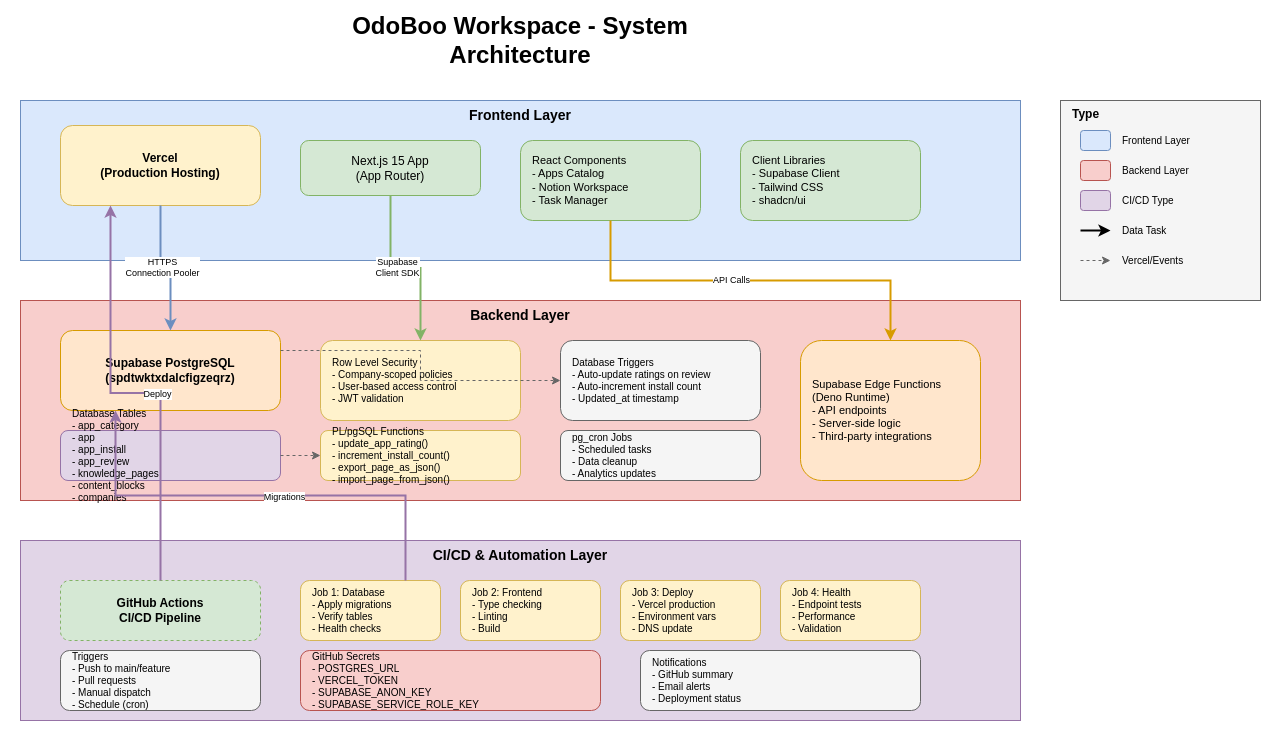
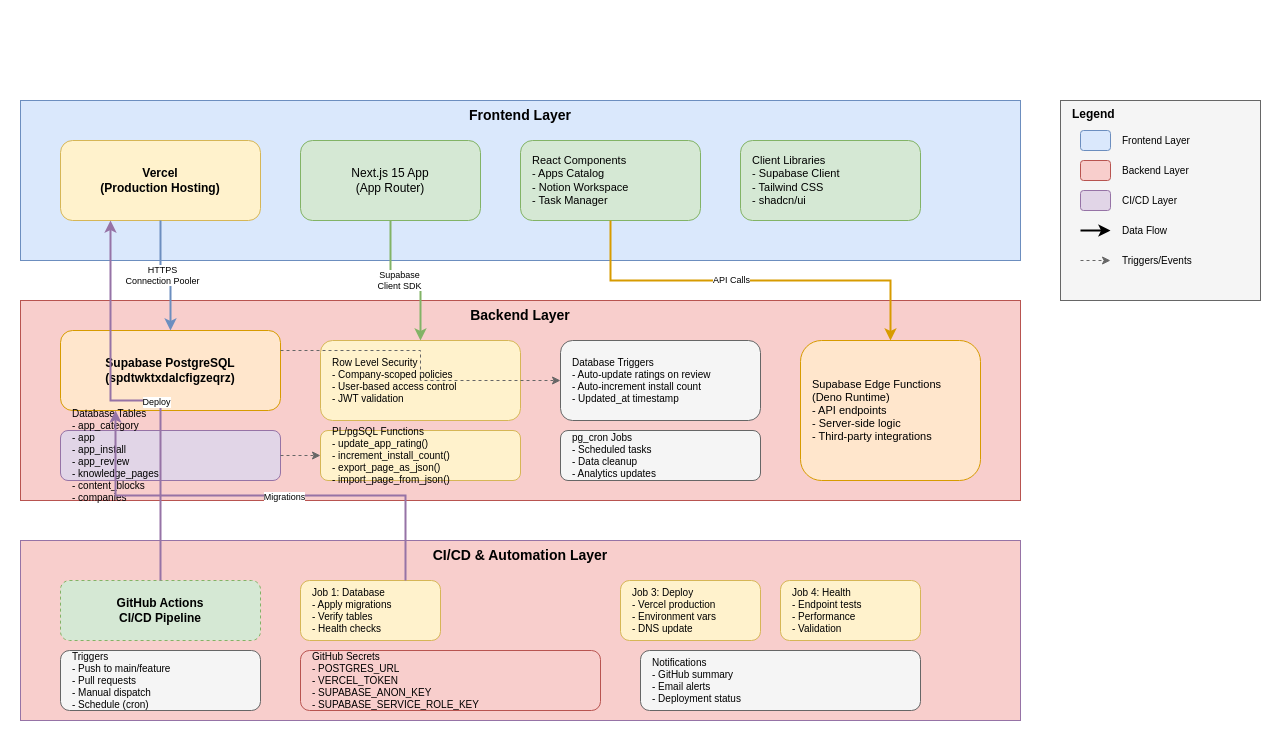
(521, 41) -> none
(1086, 115) -> (1093, 115)
(161, 166) -> (161, 181)
(391, 168) -> (391, 181)
(1149, 201) -> (1152, 201)
(1146, 231) -> (1145, 231)
(1158, 261) -> (1163, 261)
(521, 556) -> (521, 556)
(531, 611) -> none
